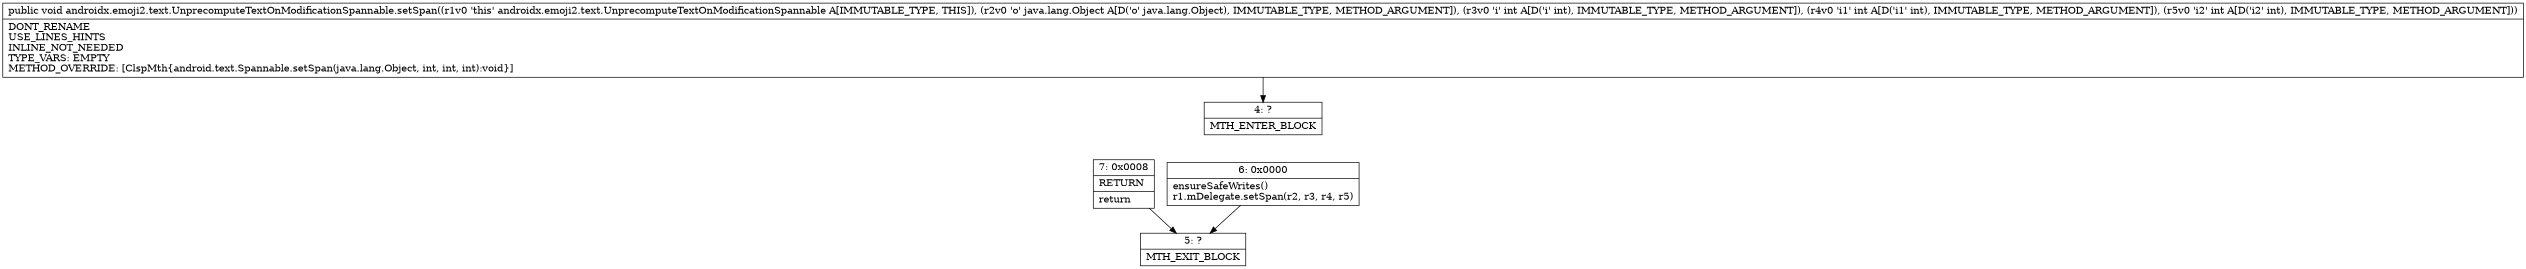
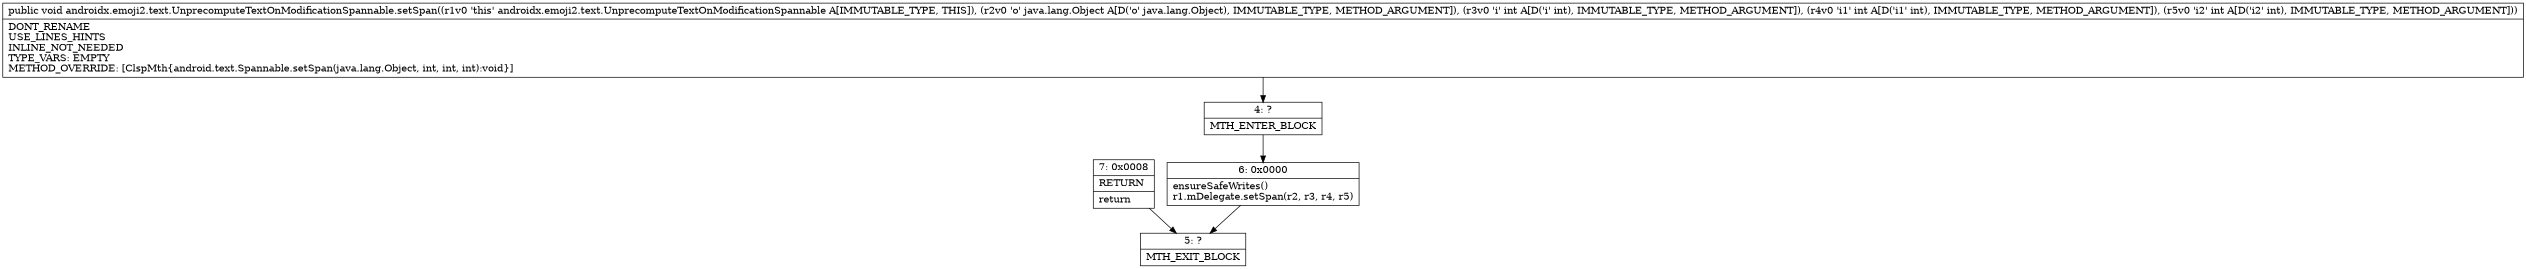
none -> (1263, 145)
